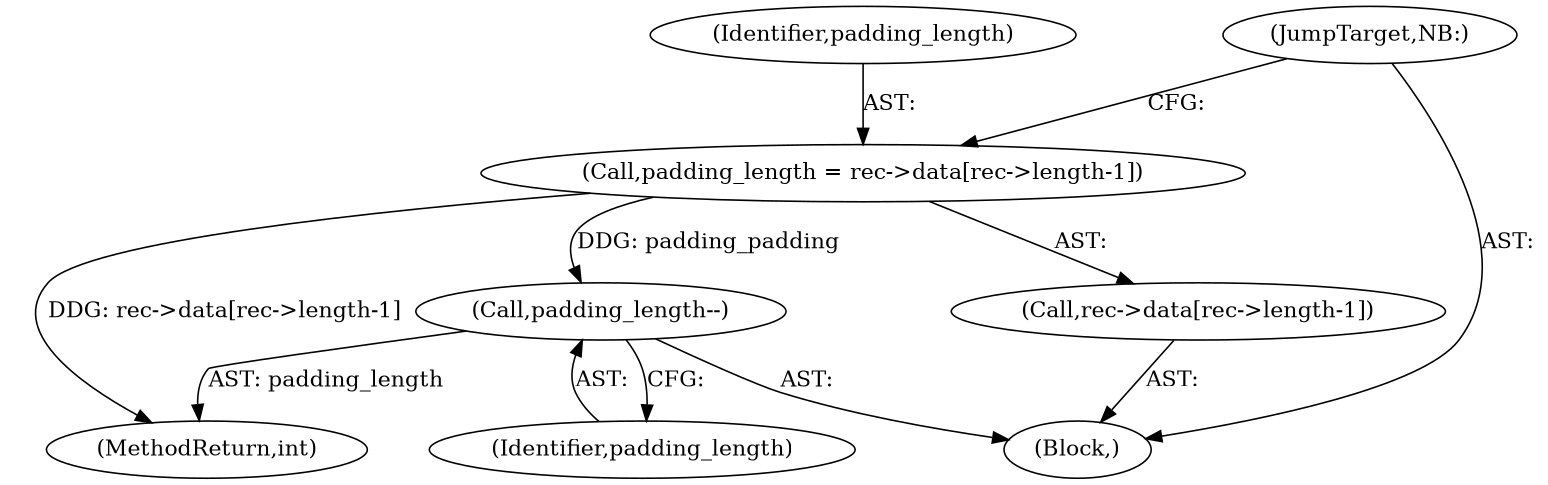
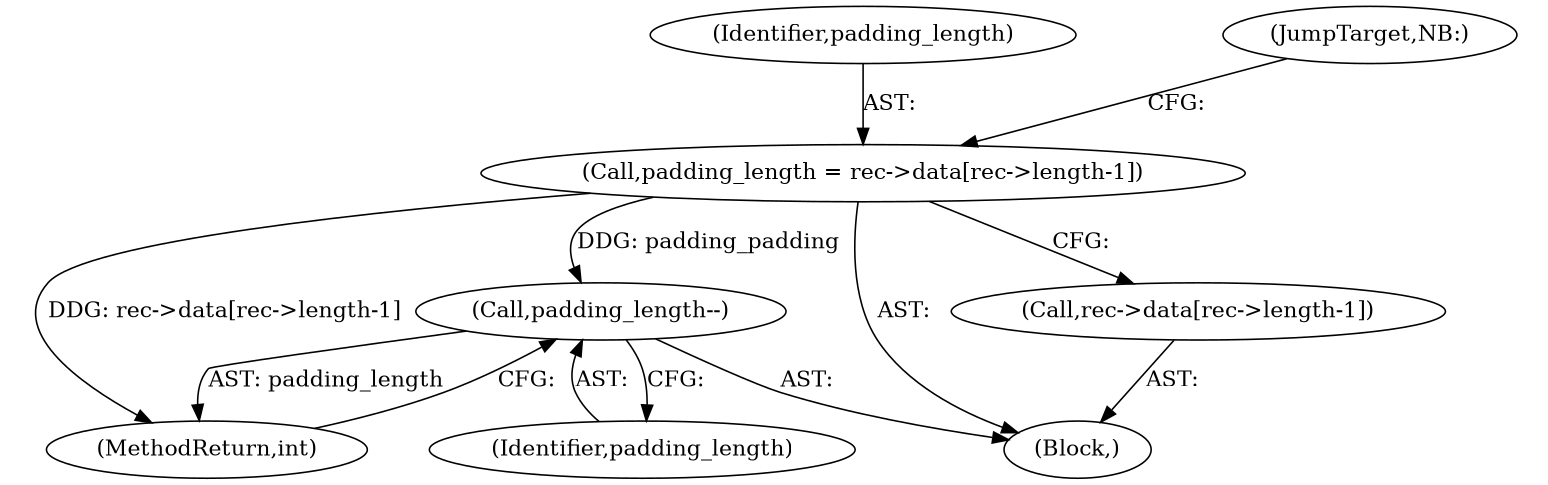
(1085, 242) -> (1085, 242)
(1454, 344) -> (881, 345)
none -> (431, 397)
